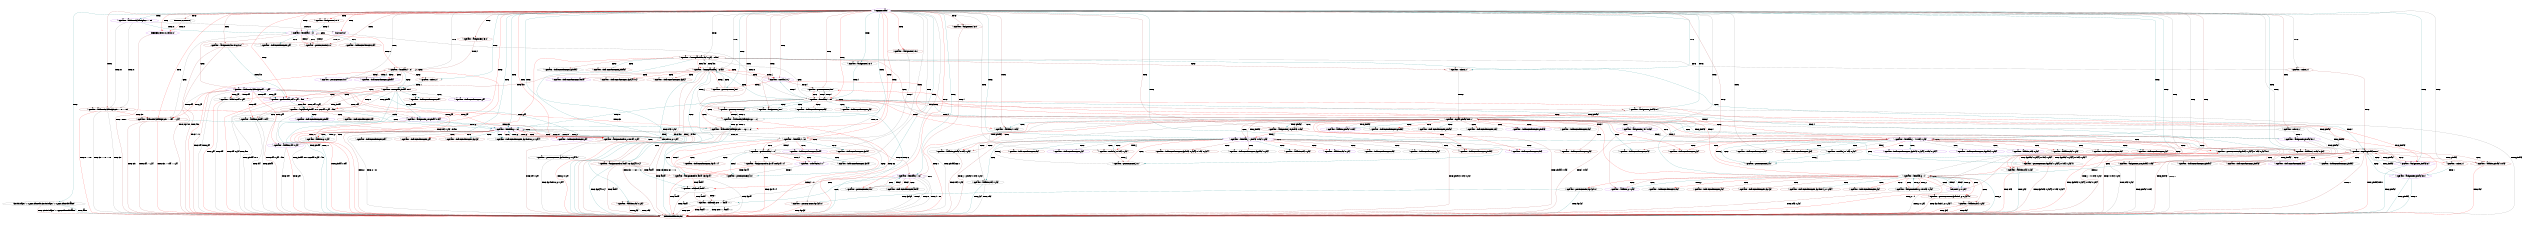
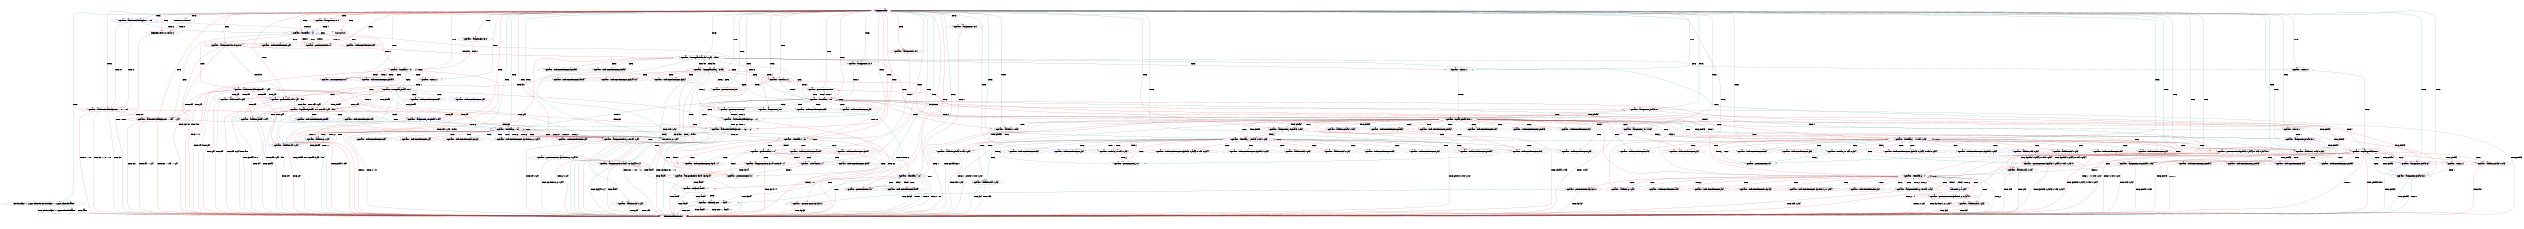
none -> (457, 53)
(344, 94) -> (612, 102)
